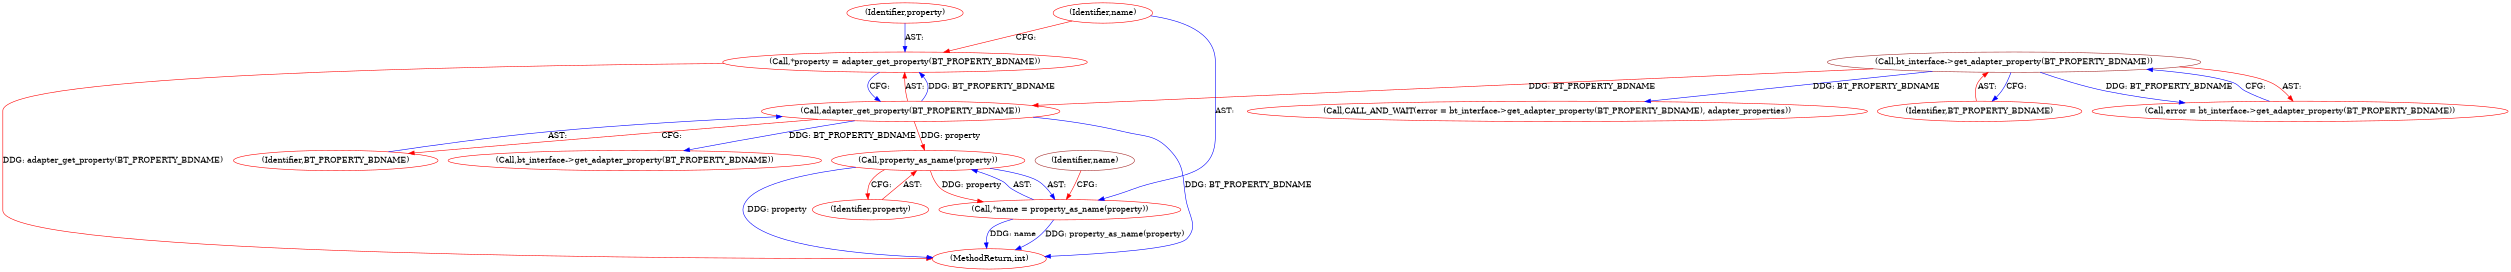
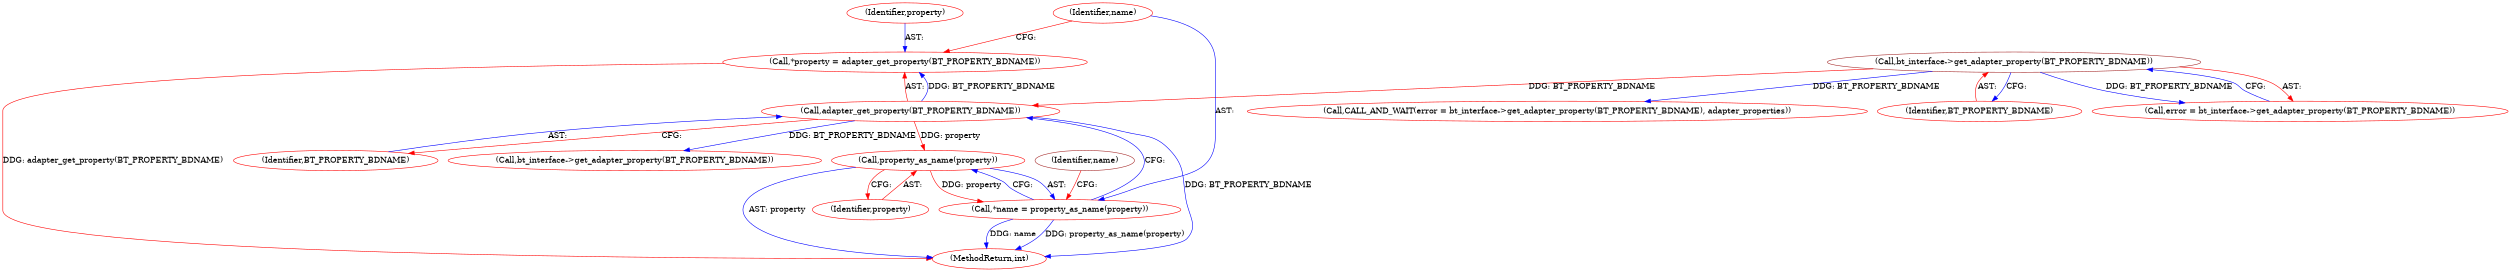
(868, 84) -> (1127, 141)
(1024, 185) -> (1024, 185)
(777, 210) -> (777, 210)
